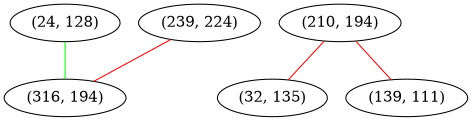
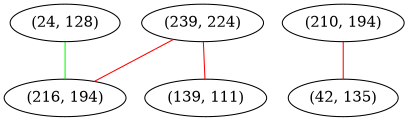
(373, 60) -> (204, 61)
(65, 98) -> (65, 98)
(272, 98) -> (343, 98)
